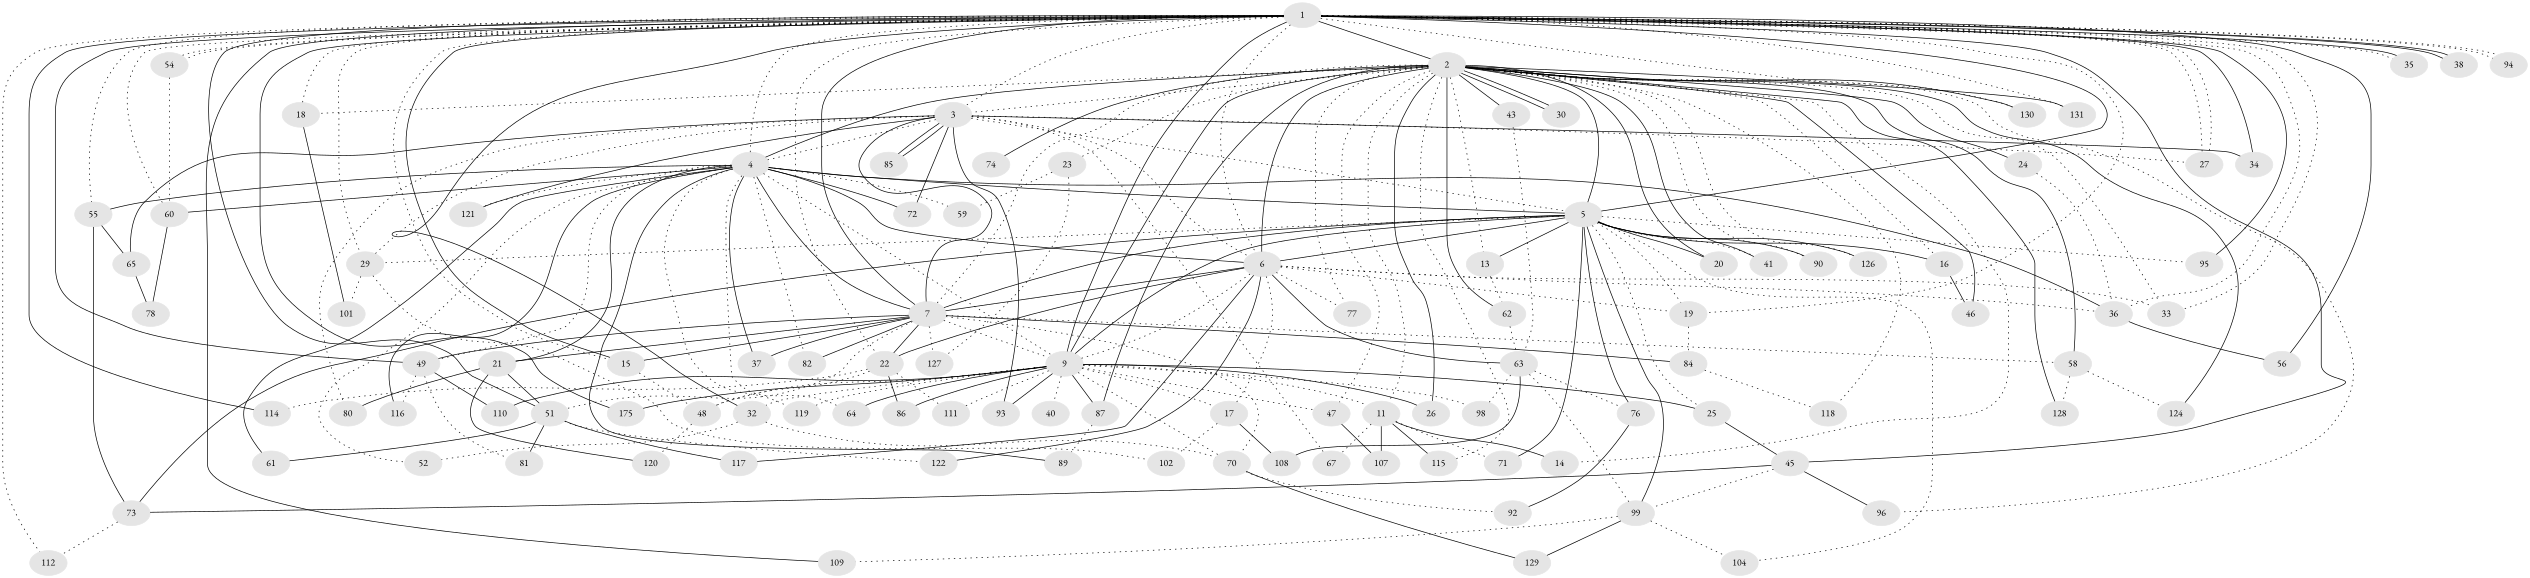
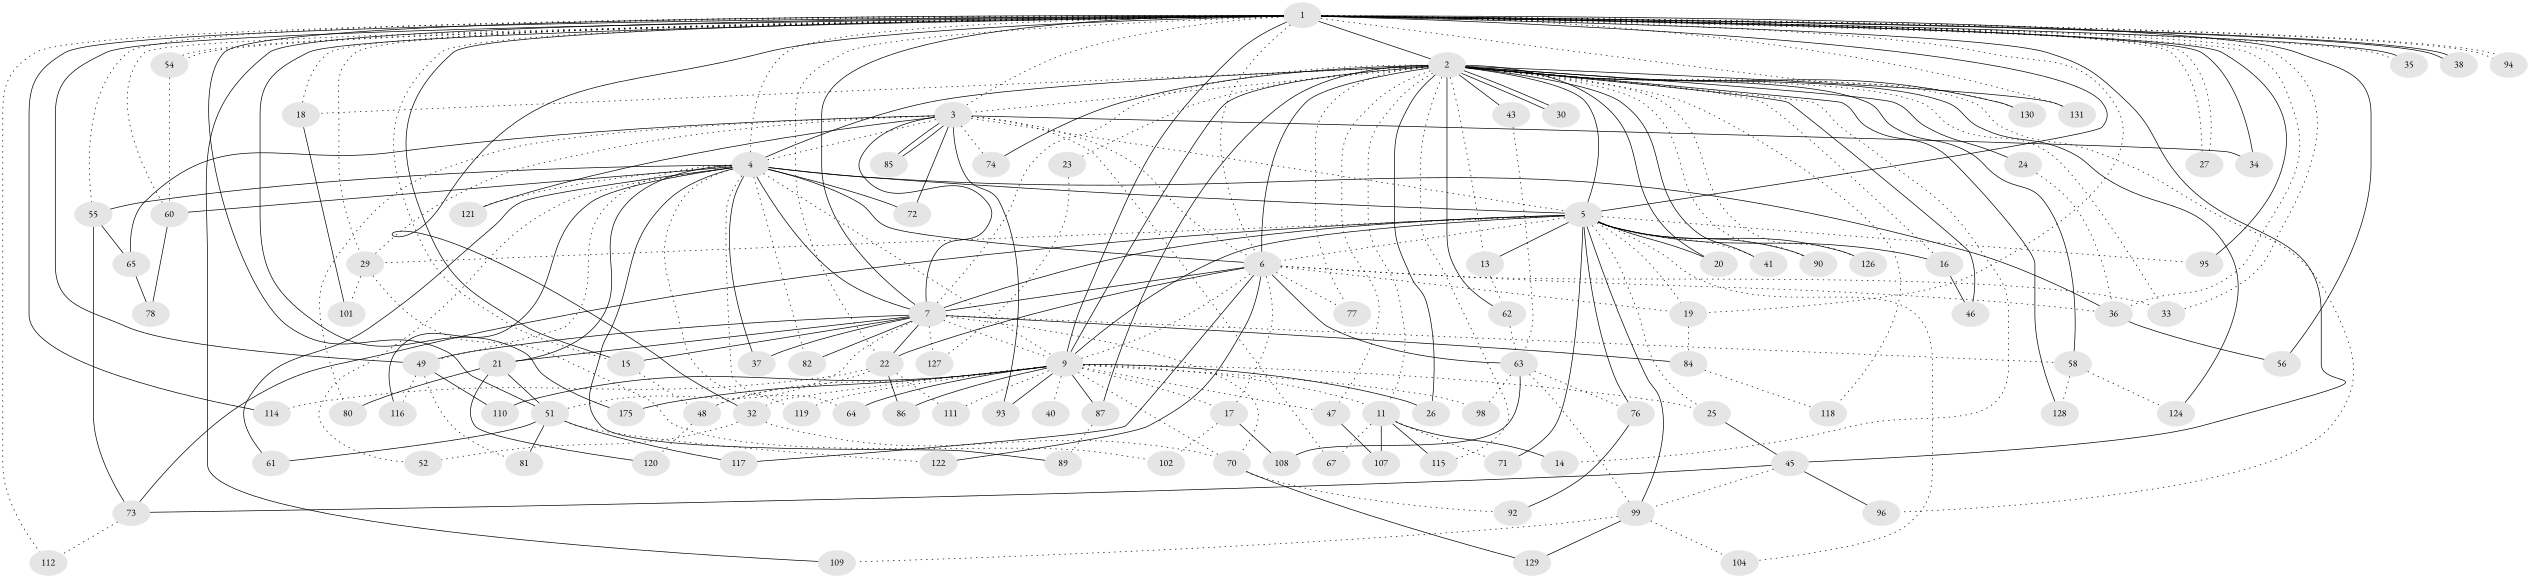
(1852, 143) -> (972, 140)
(962, 214) -> none
(1430, 238) -> (1430, 238)
(1390, 375) -> (1390, 375)
